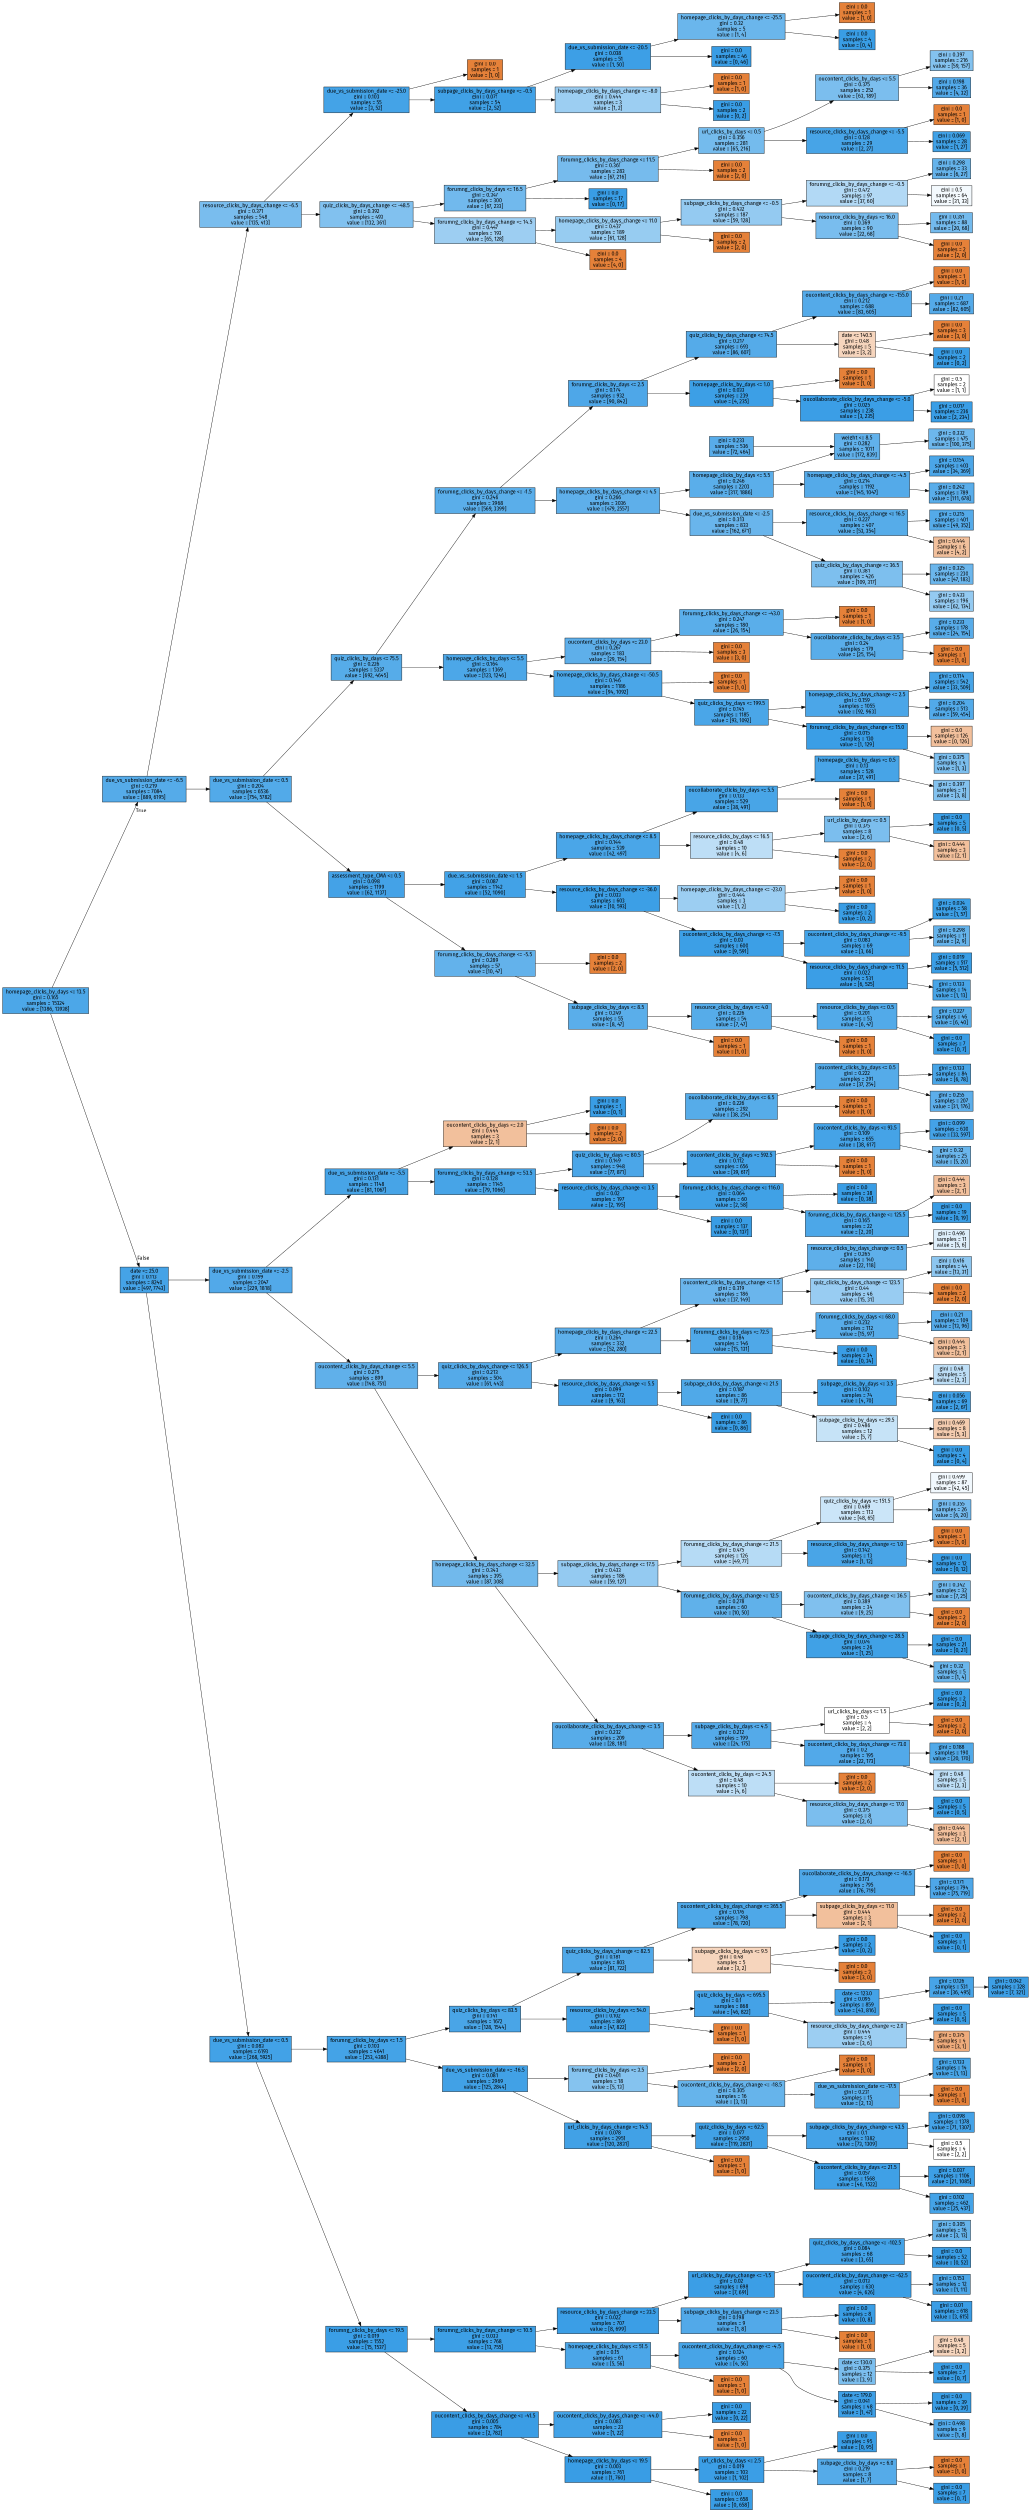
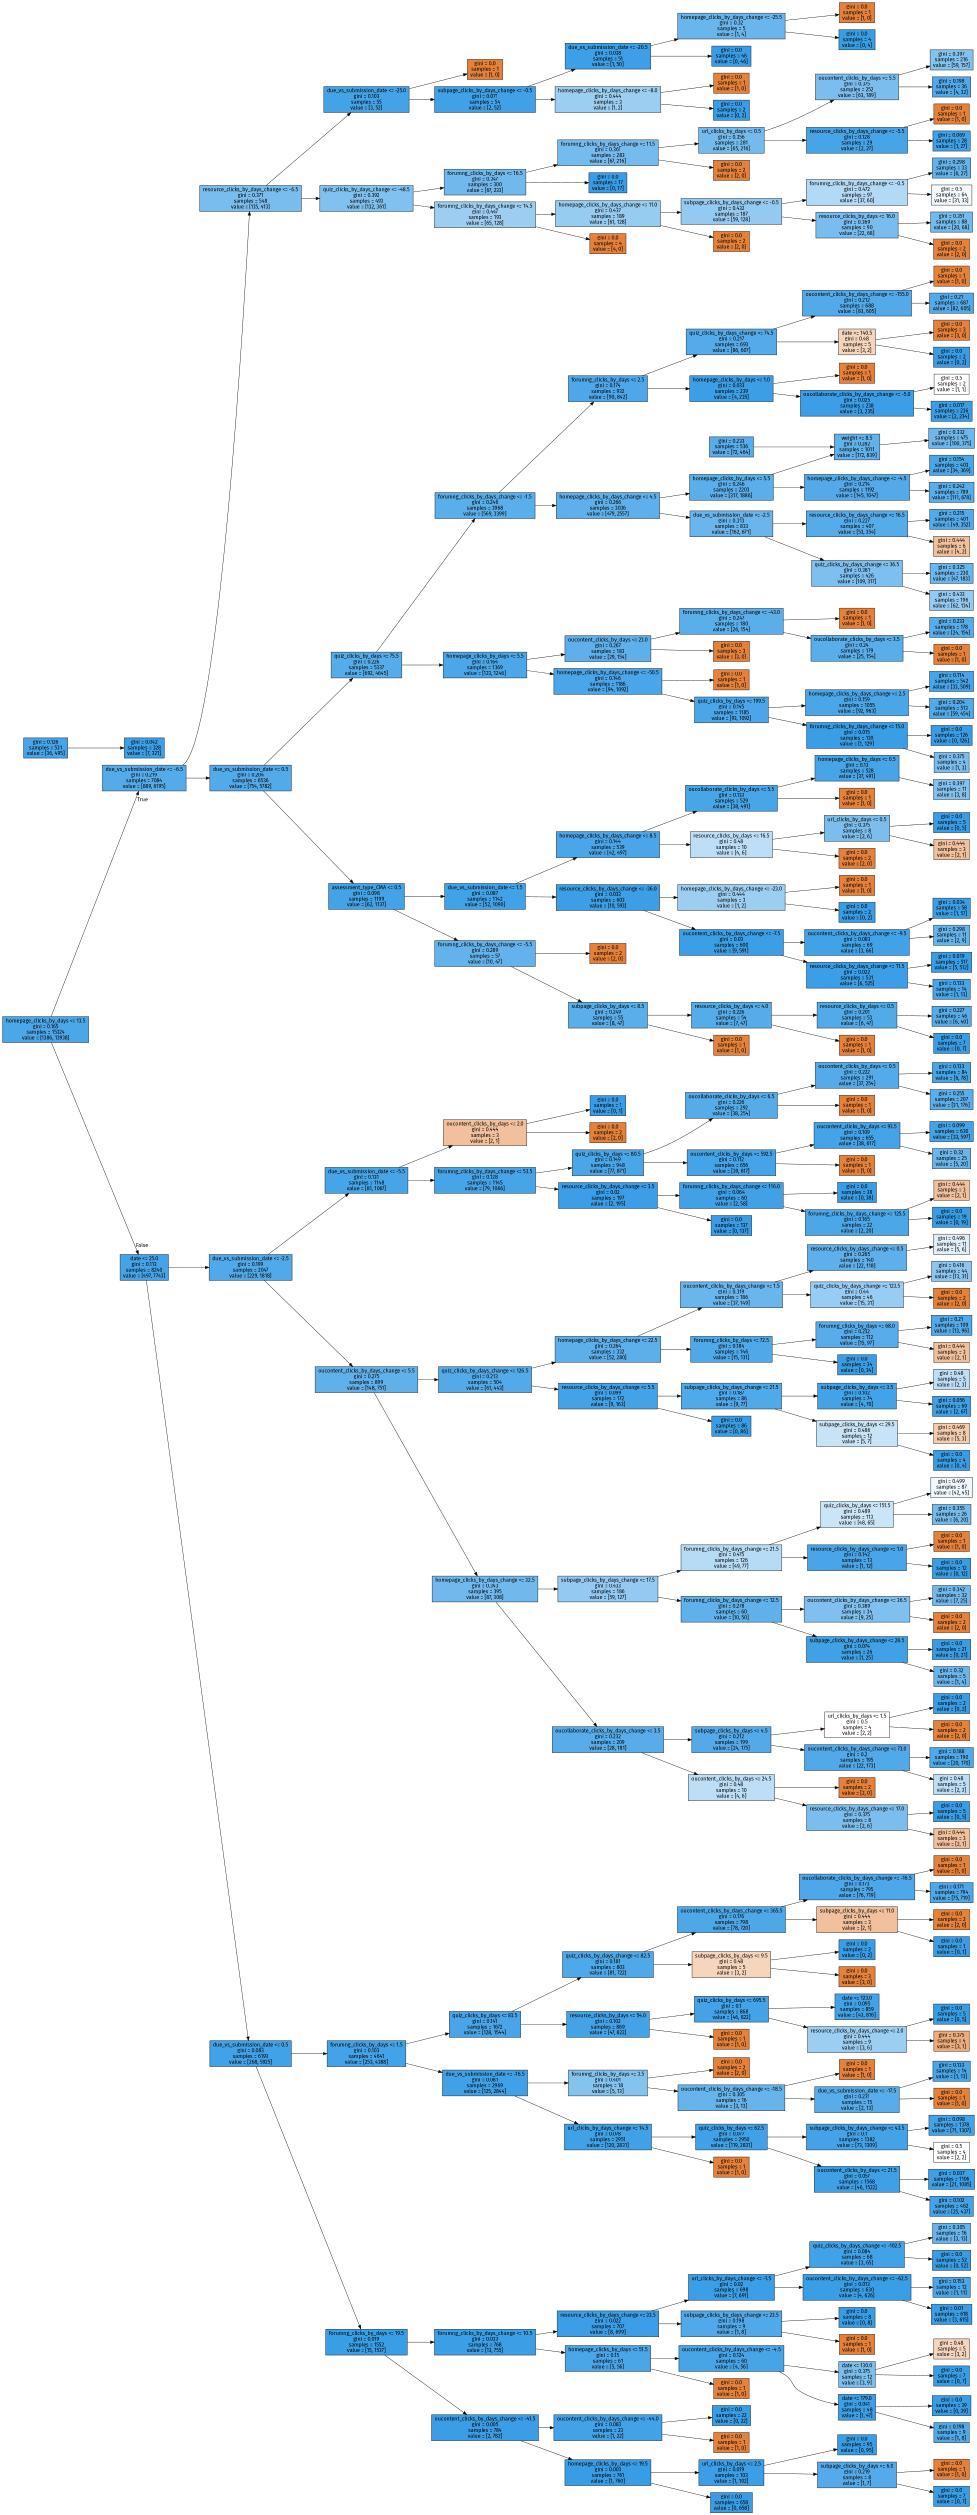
(952, 736) -> (952, 735)
(902, 1995) -> none
(952, 2430) -> (952, 2433)
